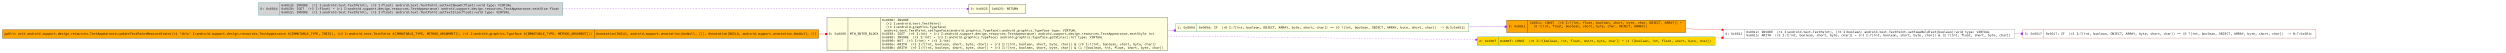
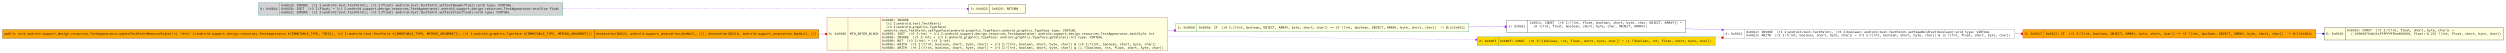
(1596, 26) -> (1596, 26)
(1704, 29) -> (1704, 29)
(997, 34) -> (997, 34)
(2018, 34) -> (2018, 34)
(2169, 34) -> (2169, 34)
none -> (2414, 34)
